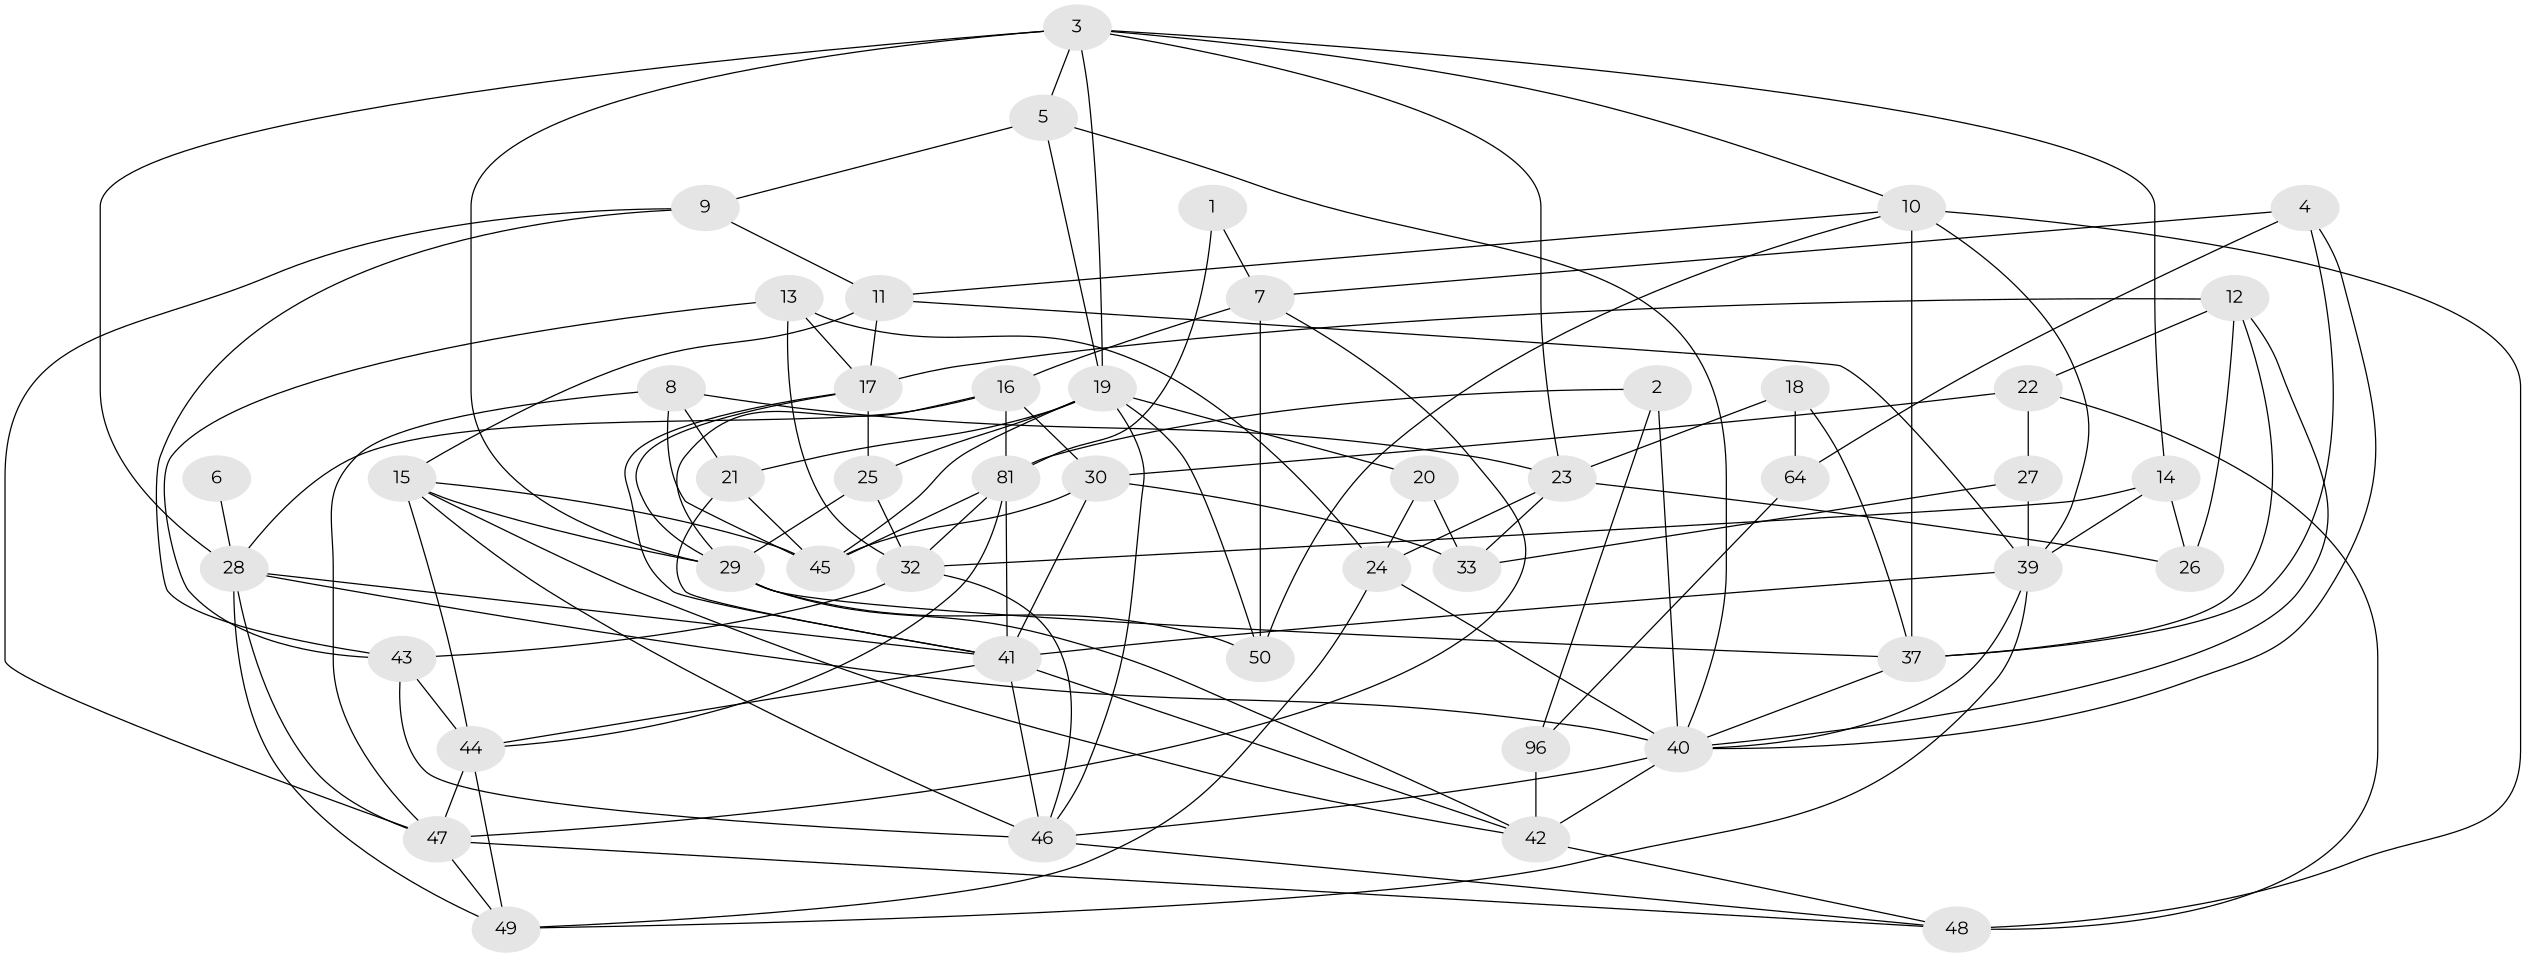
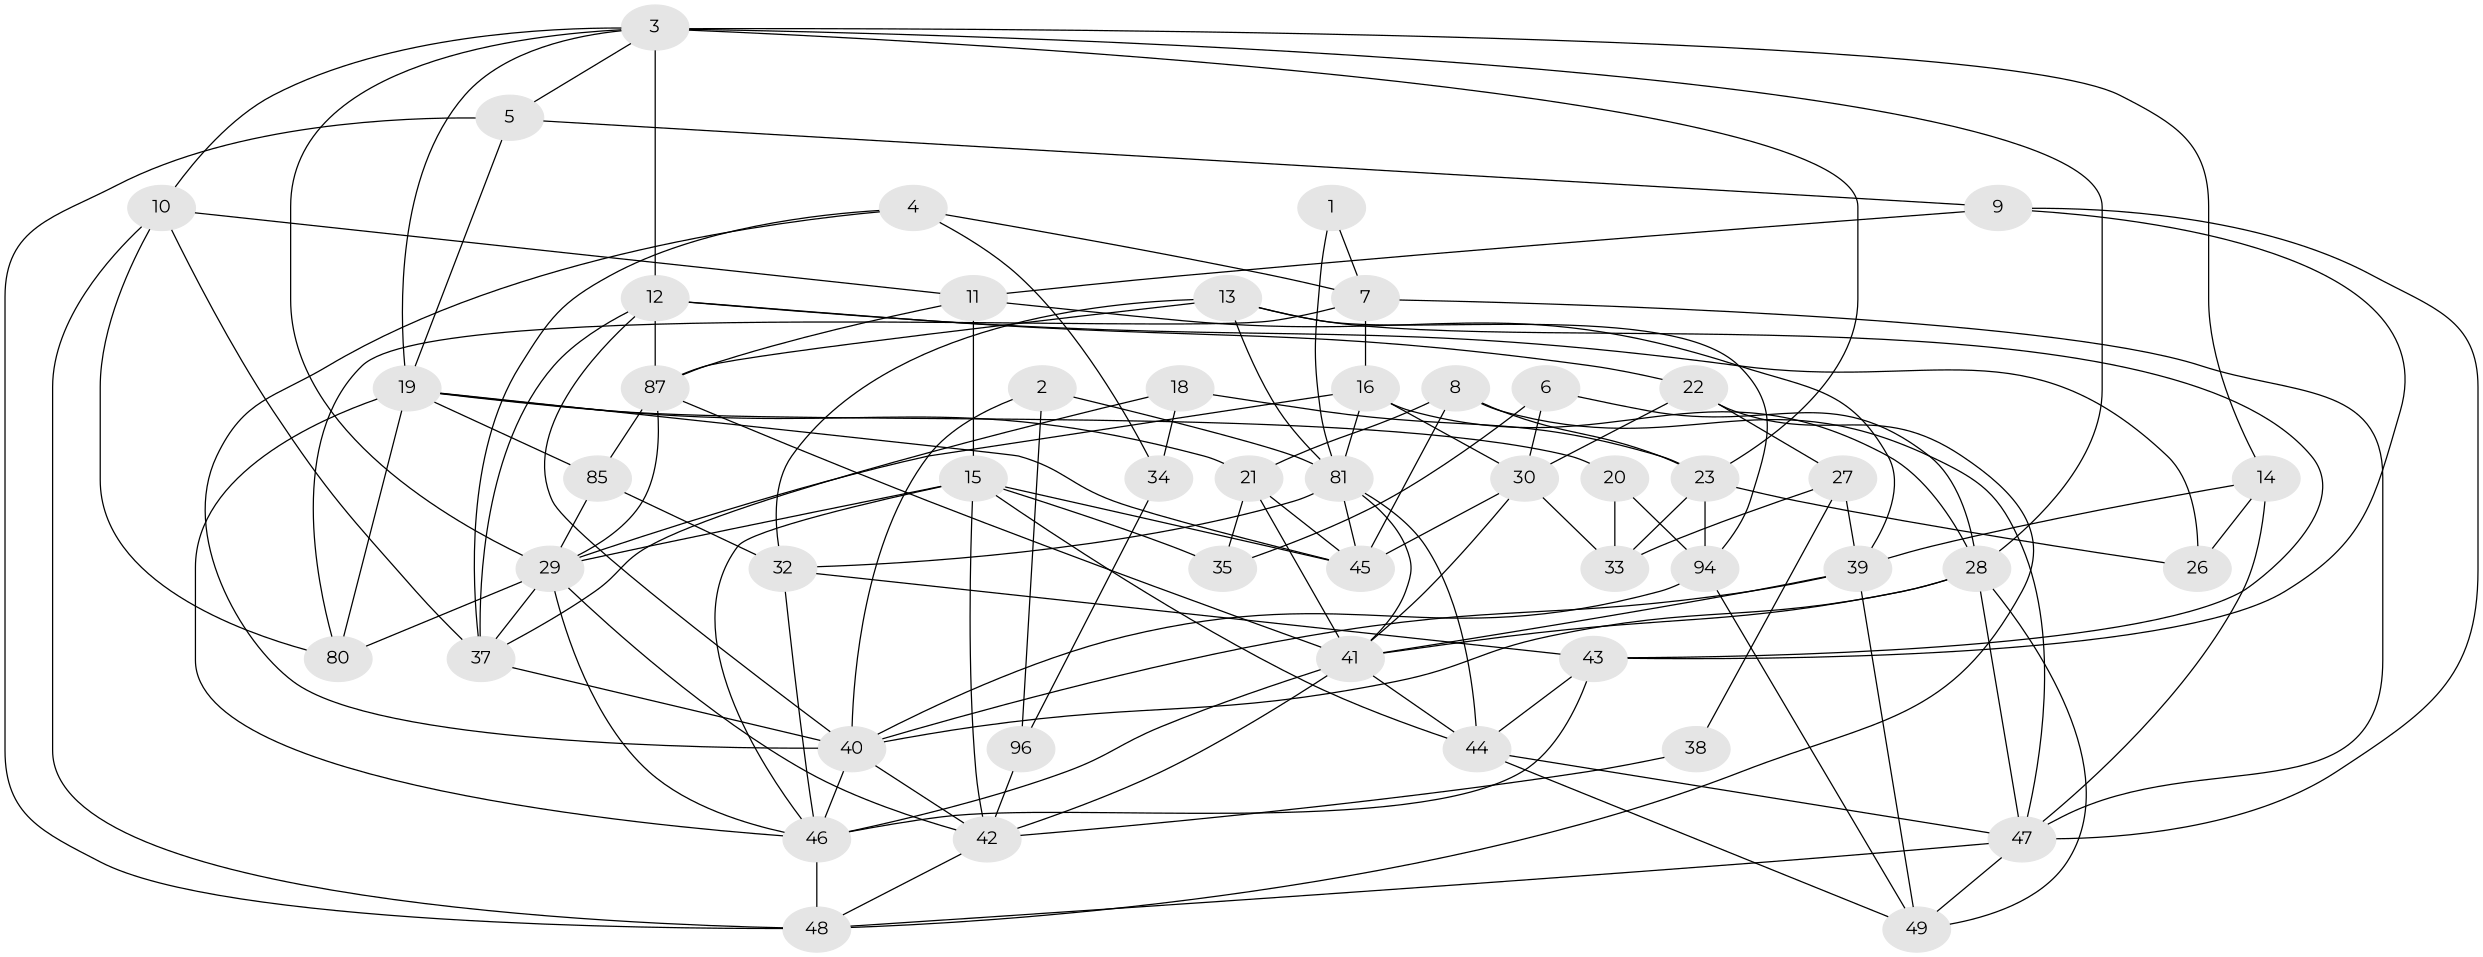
none -> (655, 163)
(1556, 264) -> (5, 678)
(2068, 355) -> none
(868, 388) -> (655, 388)
none -> (1269, 395)
none -> (1534, 438)
(868, 479) -> (598, 479)
(1795, 479) -> (1159, 479)
(1541, 534) -> (2184, 680)
none -> (1223, 569)
(1377, 569) -> (1705, 569)
(1260, 659) -> (338, 659)
none -> (1696, 749)
none -> (629, 751)
